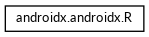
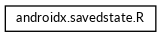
(75, 19) -> (81, 19)
